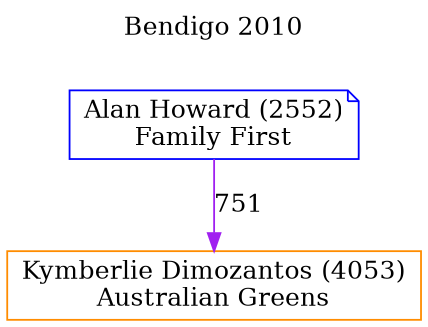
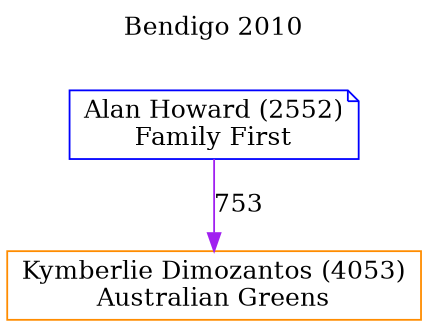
(239, 205) -> (239, 205)
